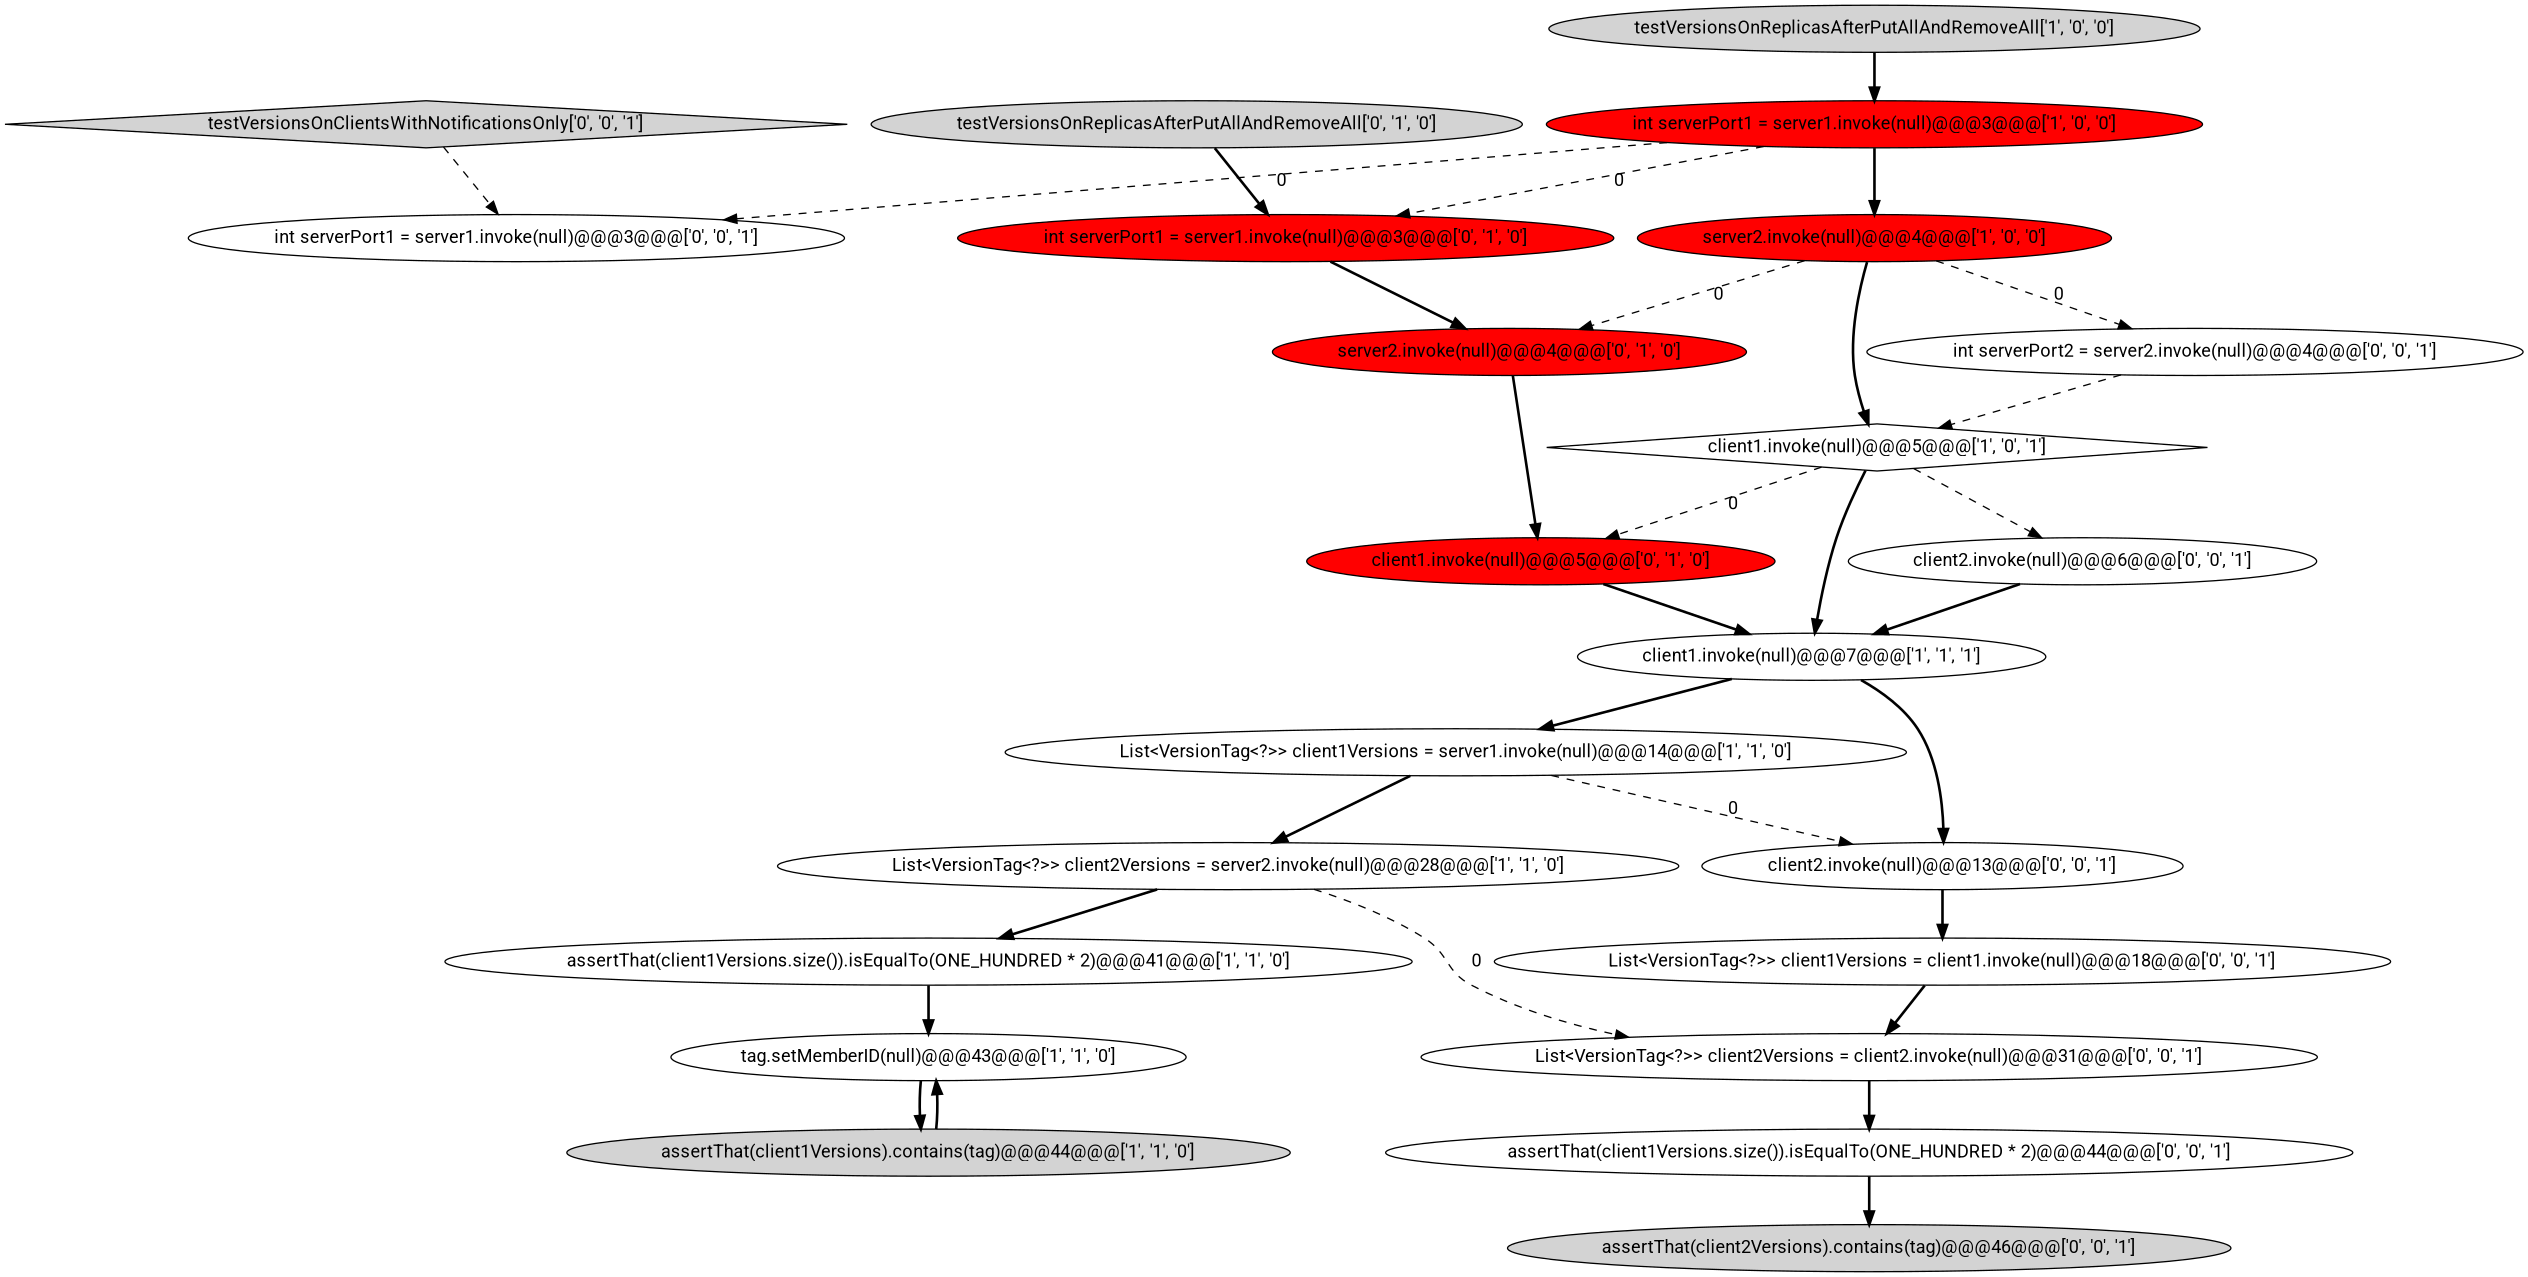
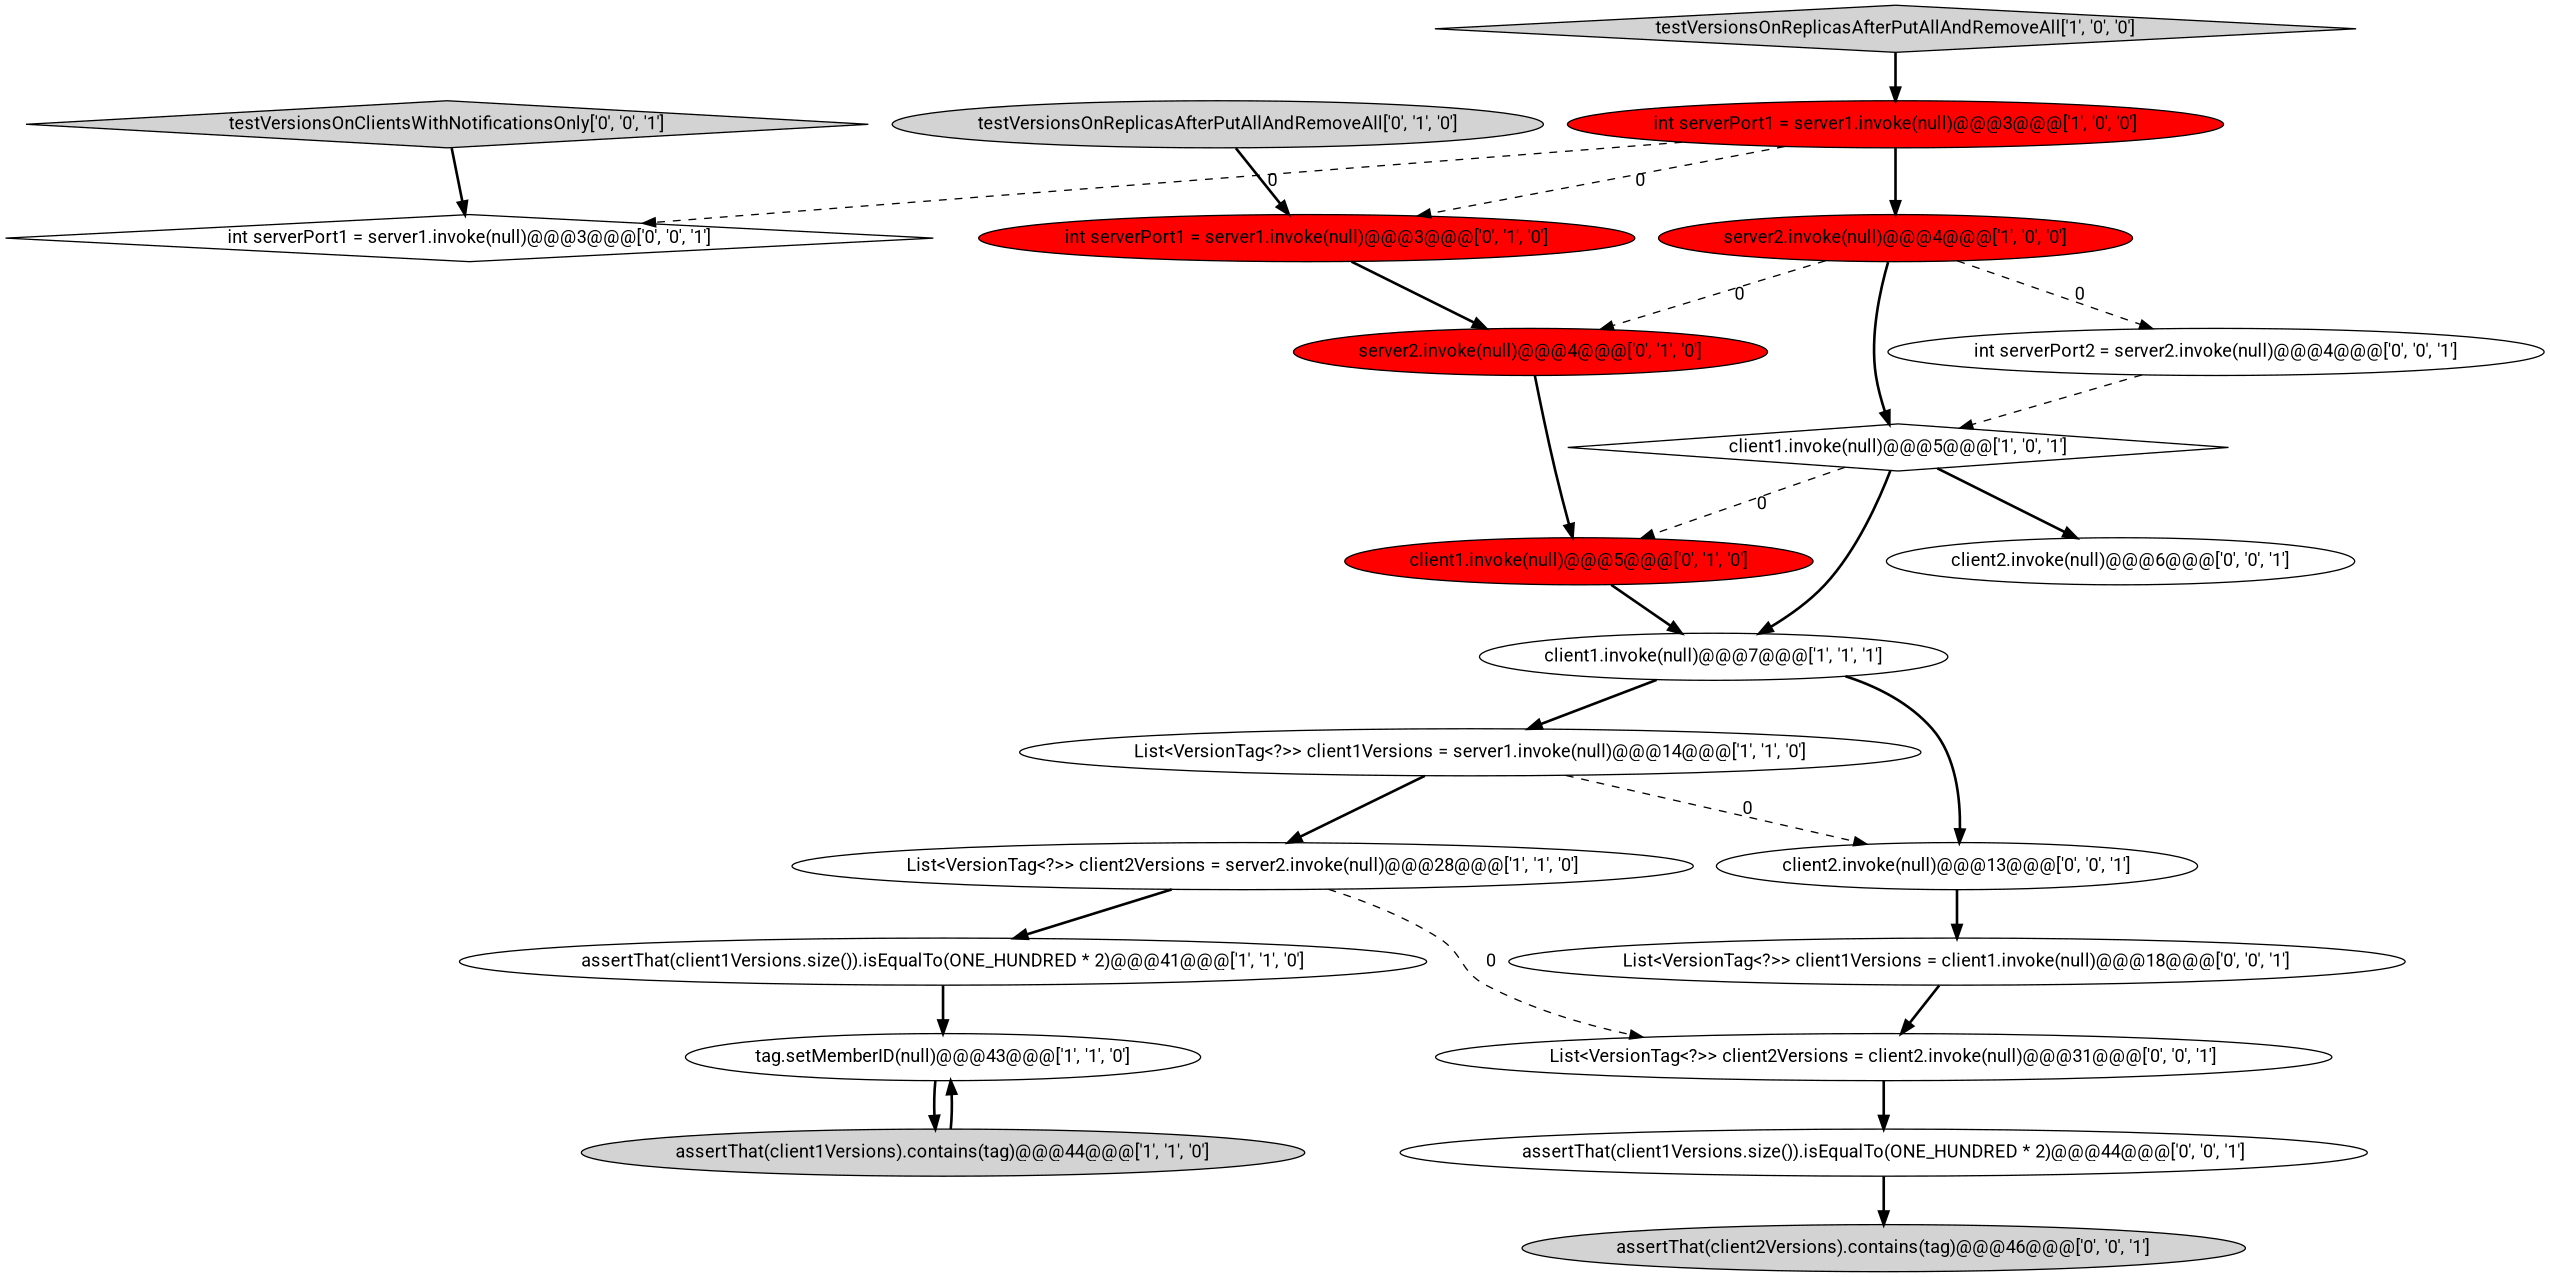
(1874, 29) -> (1896, 29)
(467, 176) -> (457, 175)
(516, 238) -> (469, 238)
(1972, 500) -> (2001, 500)
(1954, 607) -> none
